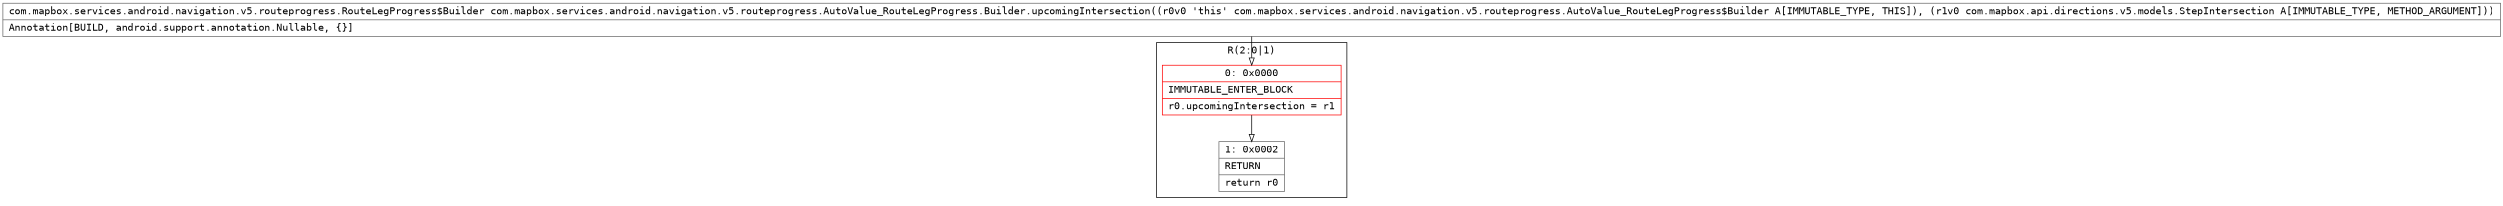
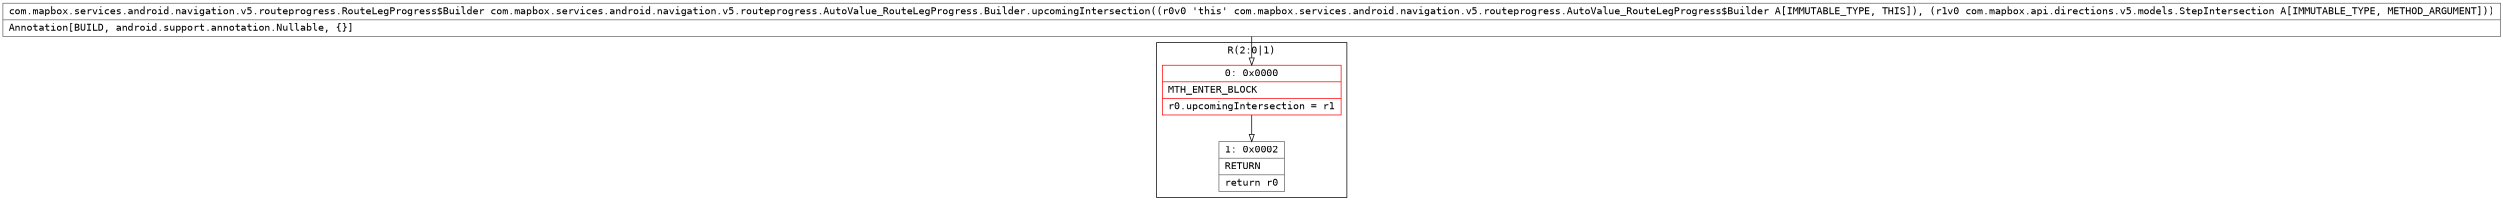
(1231, 90) -> (1213, 90)
